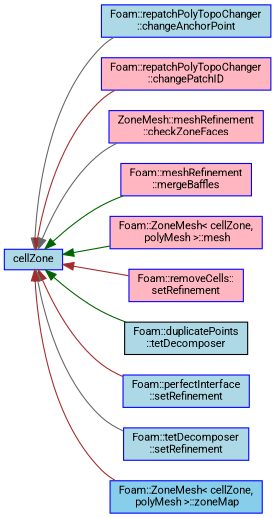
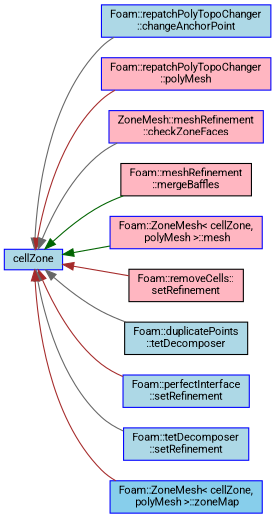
(186, 74) -> (186, 74)
(186, 180) -> (186, 180)
(186, 285) -> (186, 285)
(88, 303) -> (88, 303)
